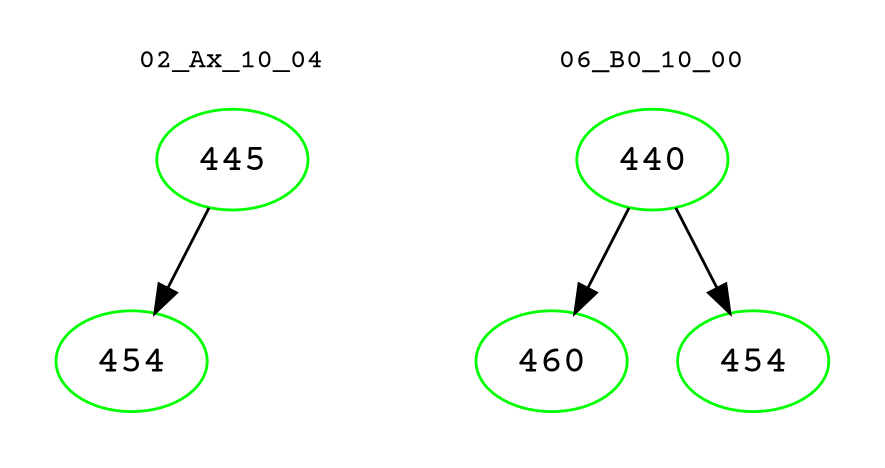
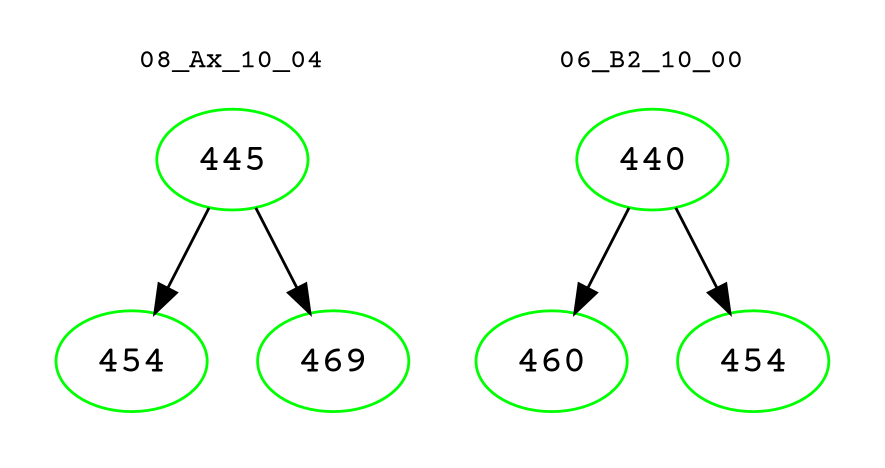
(232, 60) -> (232, 60)
(652, 60) -> (652, 60)
none -> (333, 361)
